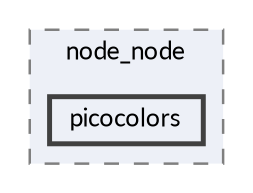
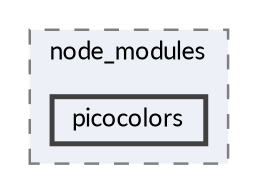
(126, 53) -> (129, 53)
